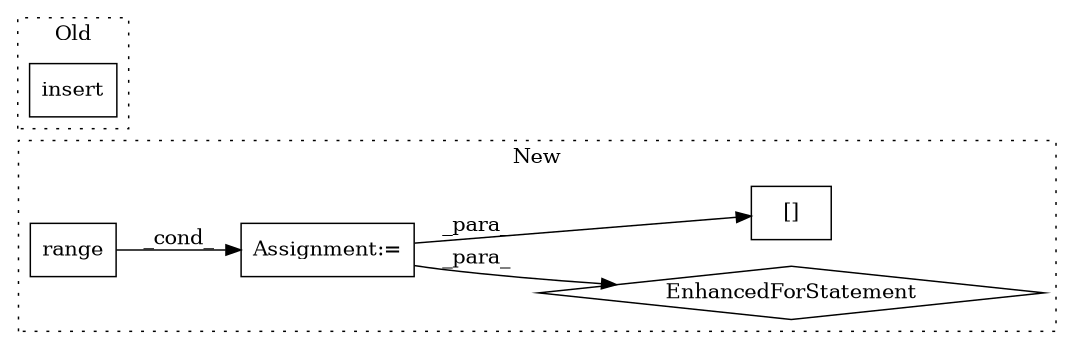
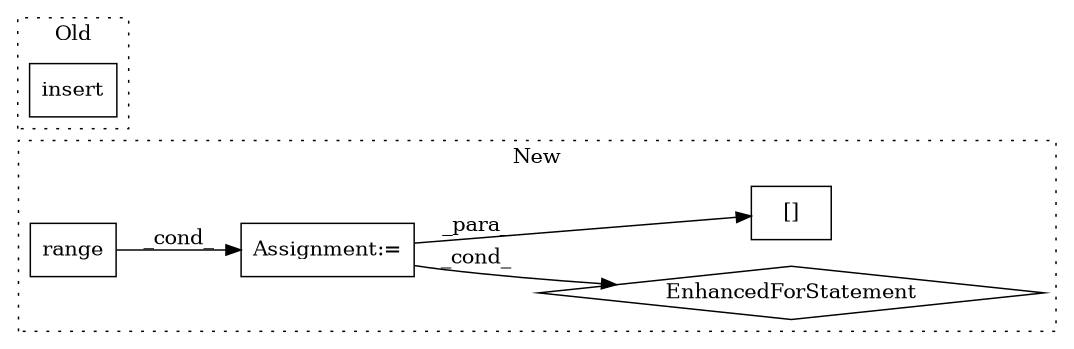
(476, 258) -> (476, 258)
